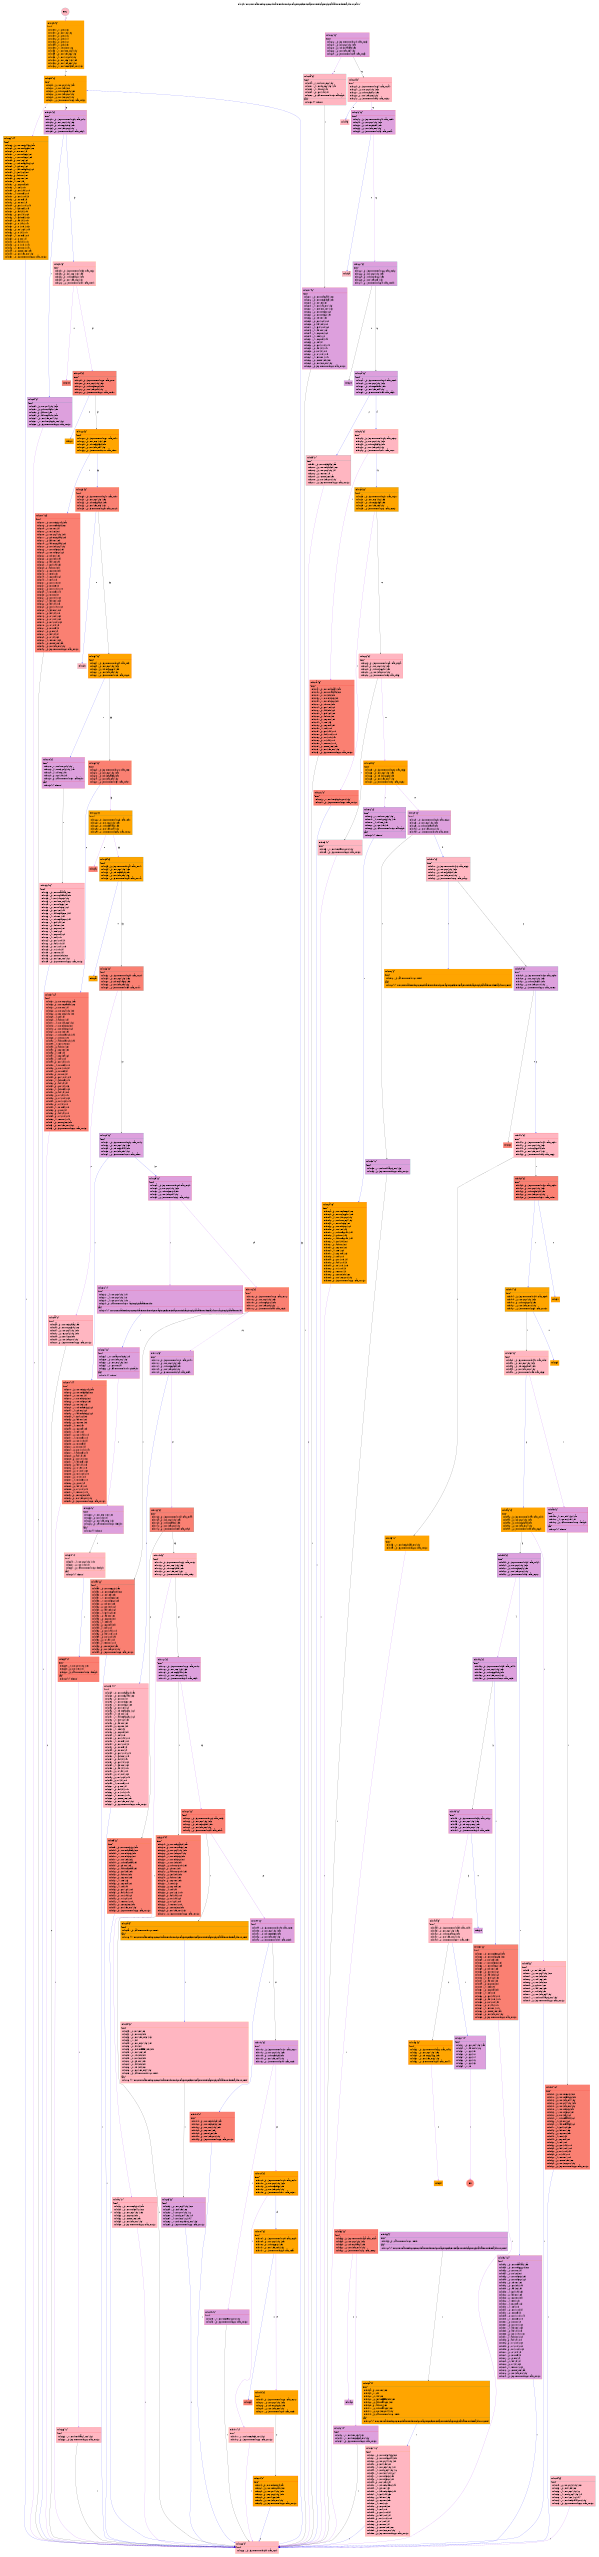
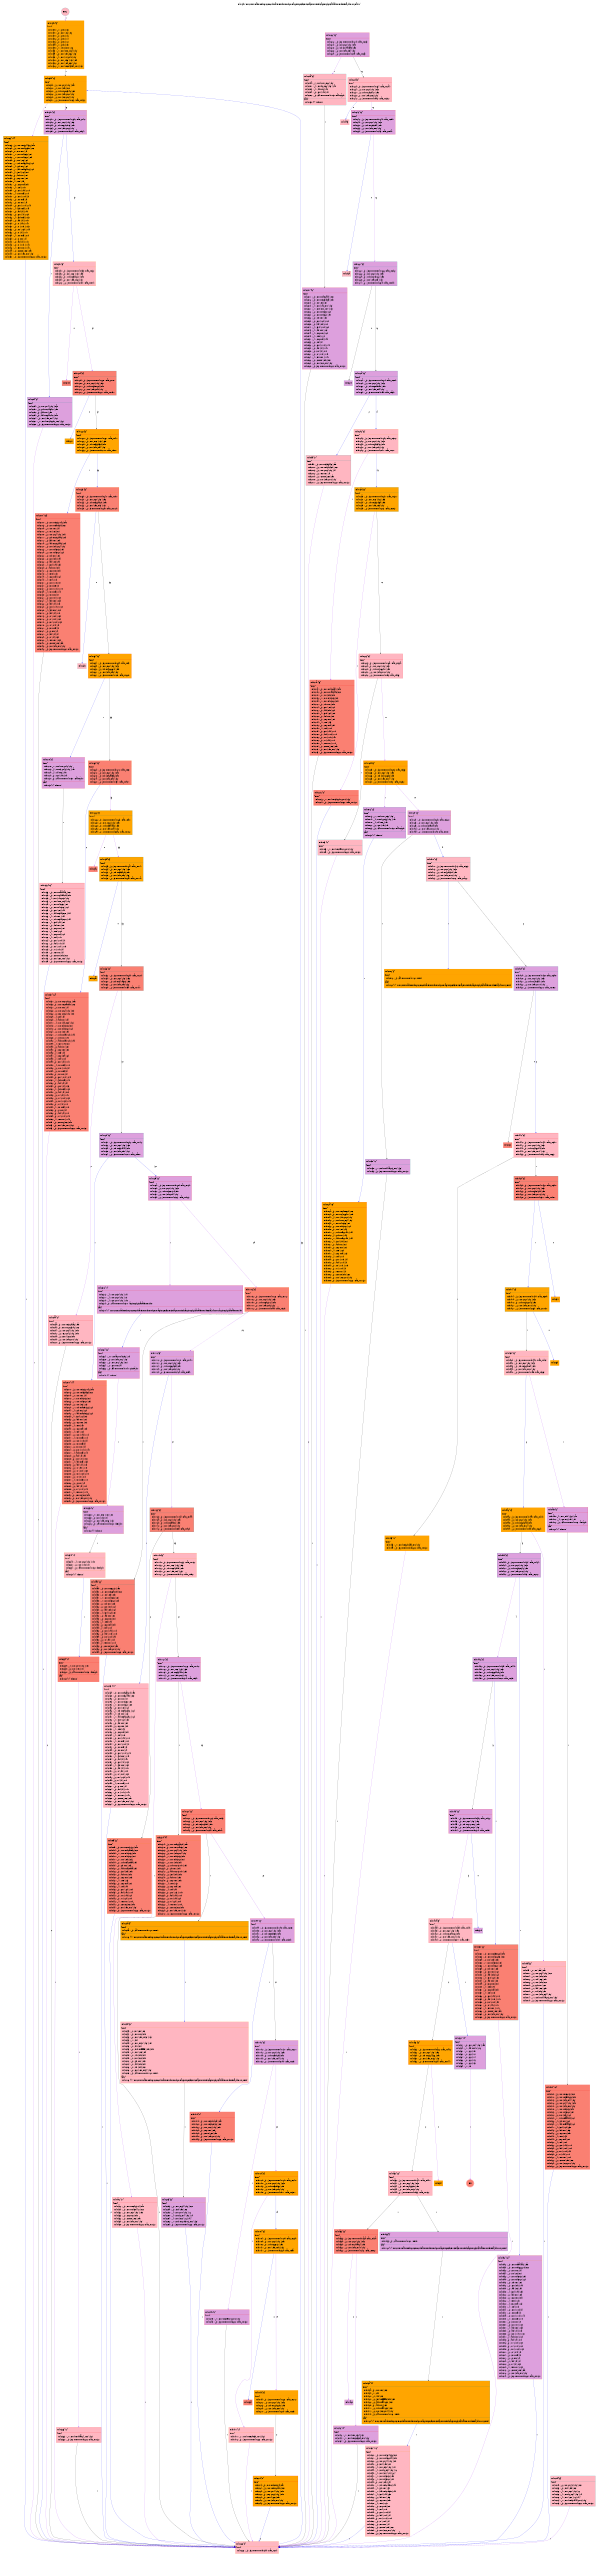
none -> (410, 2183)
